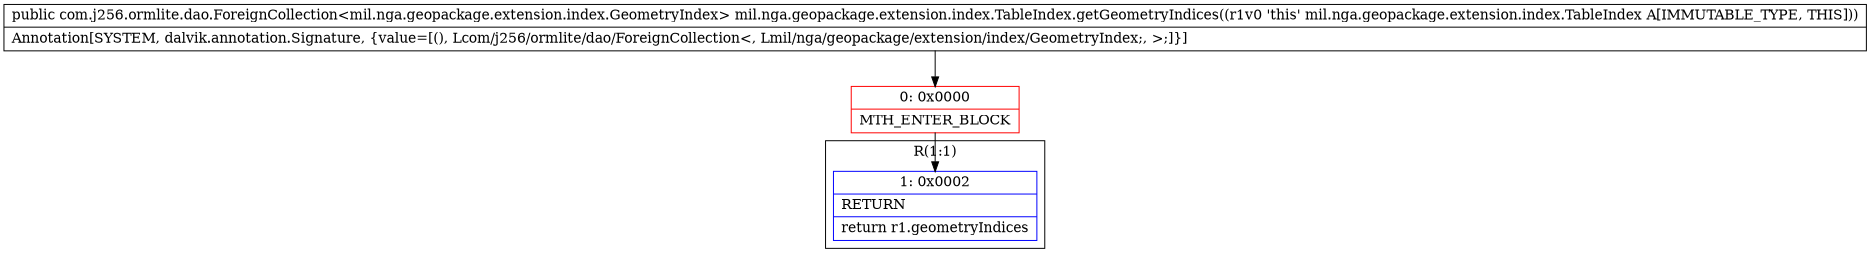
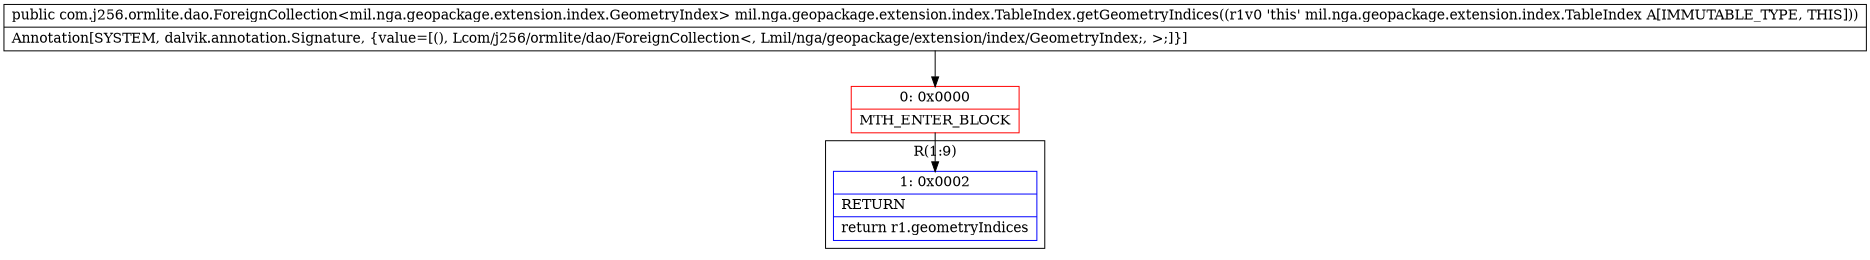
(935, 152) -> (935, 152)
